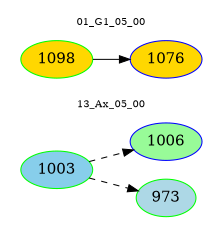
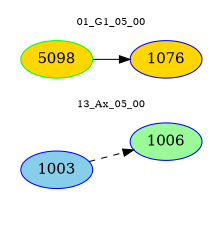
(57, 59) -> (57, 59)
(57, 170) -> (57, 170)
(166, 198) -> none
